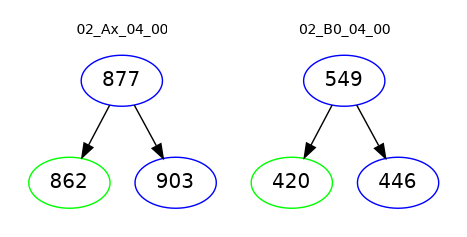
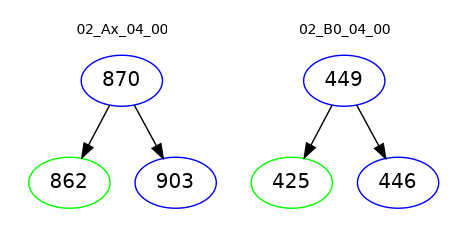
(122, 81) -> (122, 81)
(344, 81) -> (344, 81)
(292, 183) -> (292, 183)
